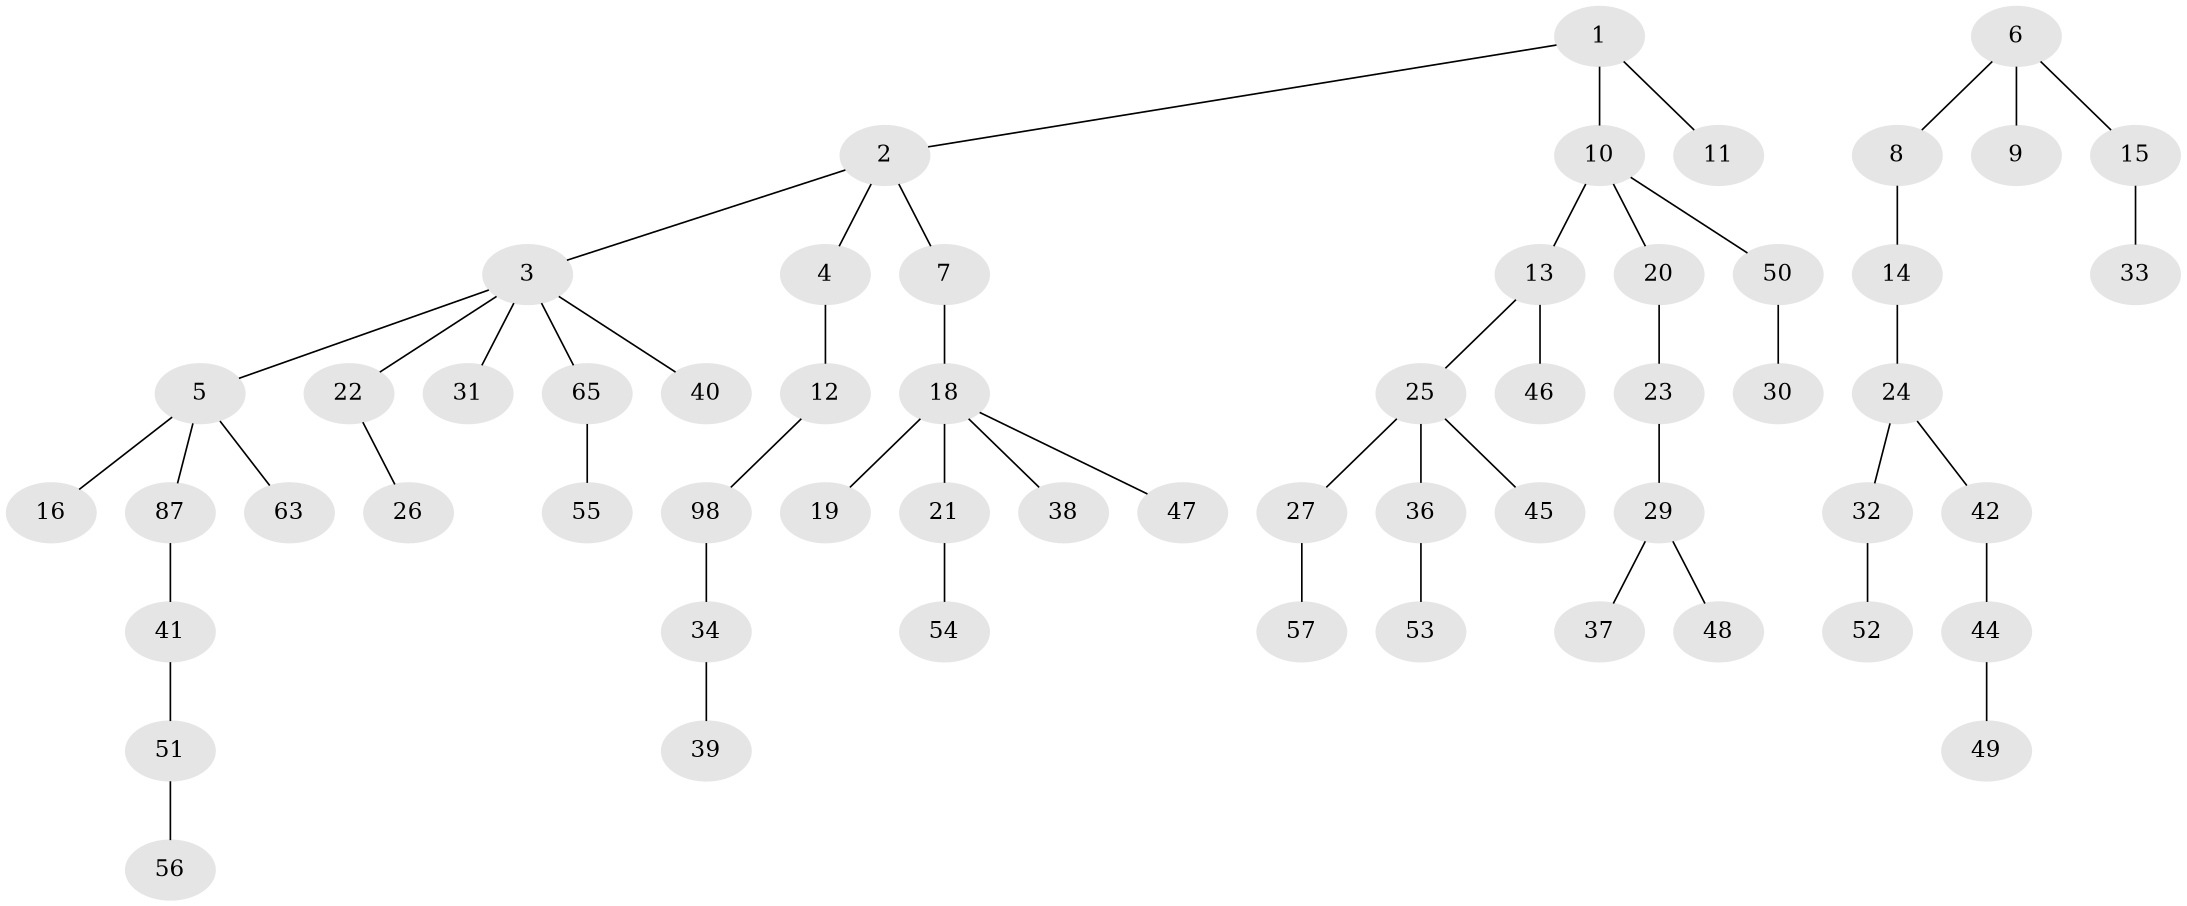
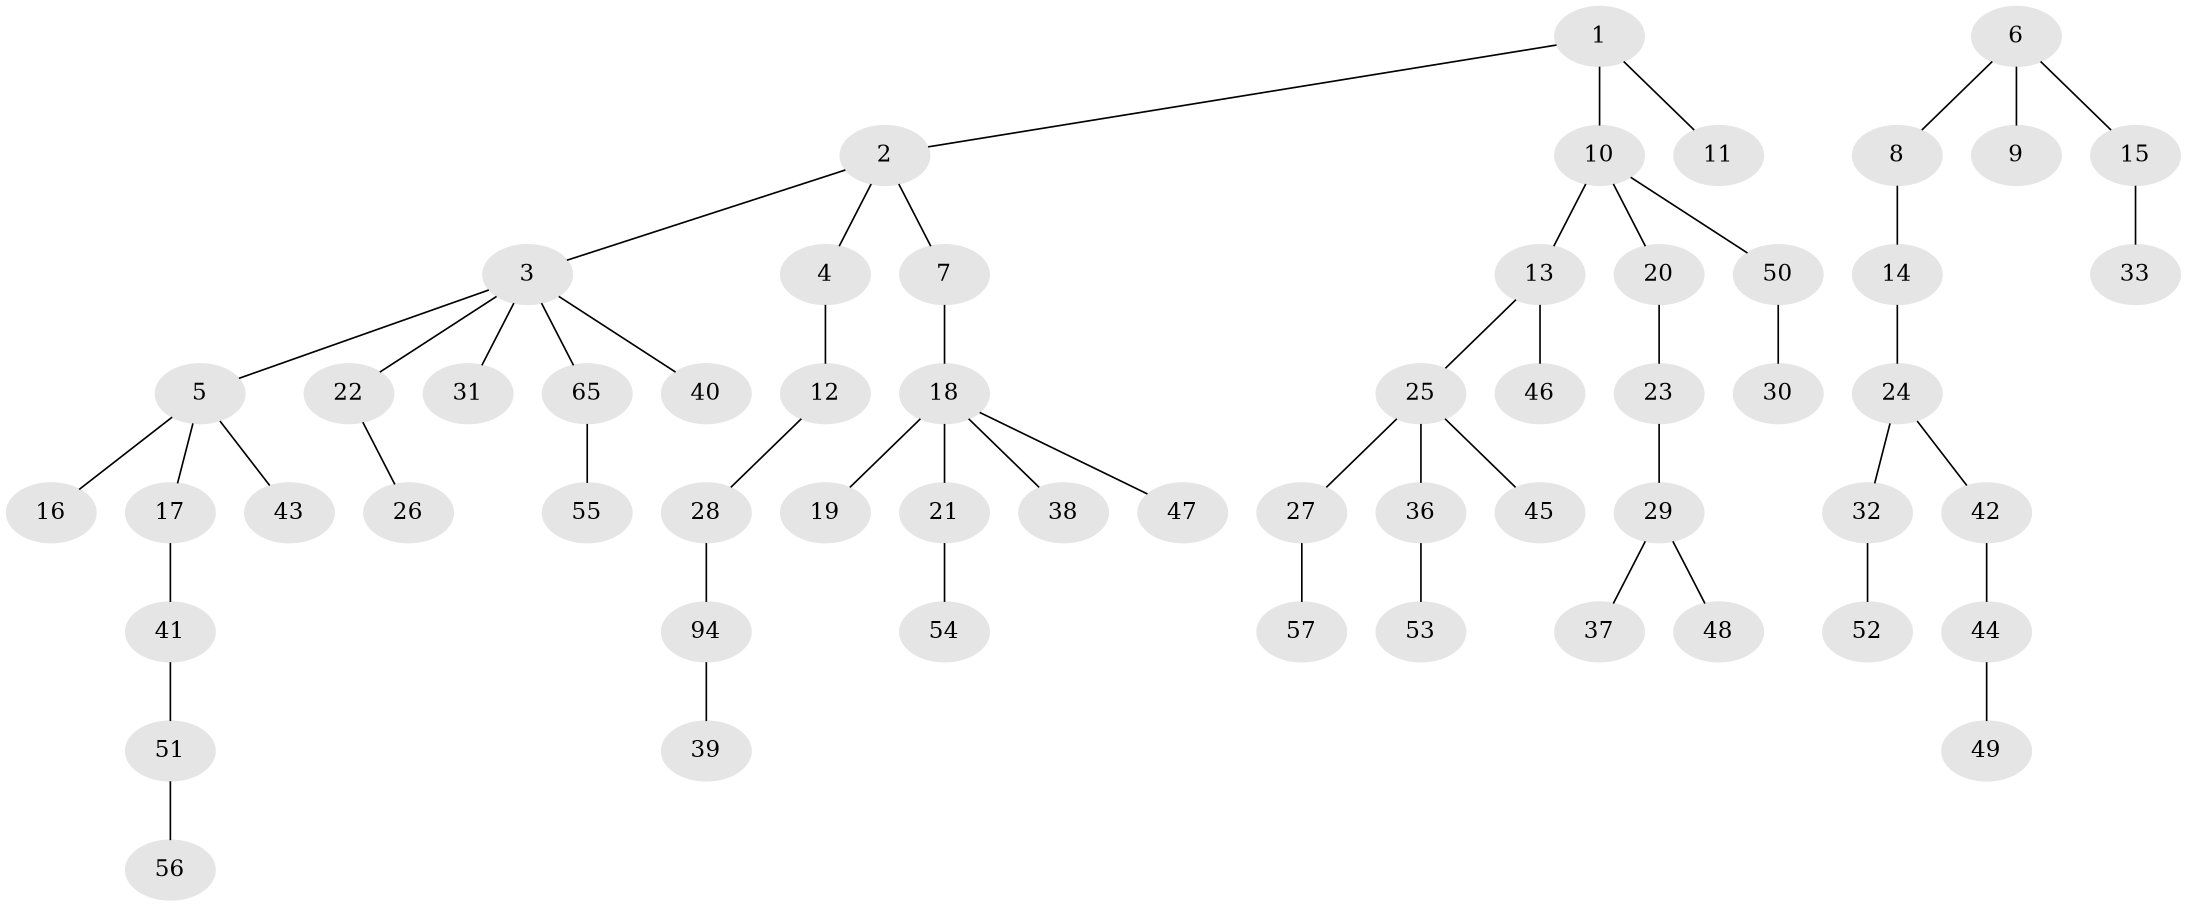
(170, 513) -> (170, 513)
(289, 513) -> (289, 513)
(706, 513) -> (706, 513)
(706, 632) -> (706, 632)
